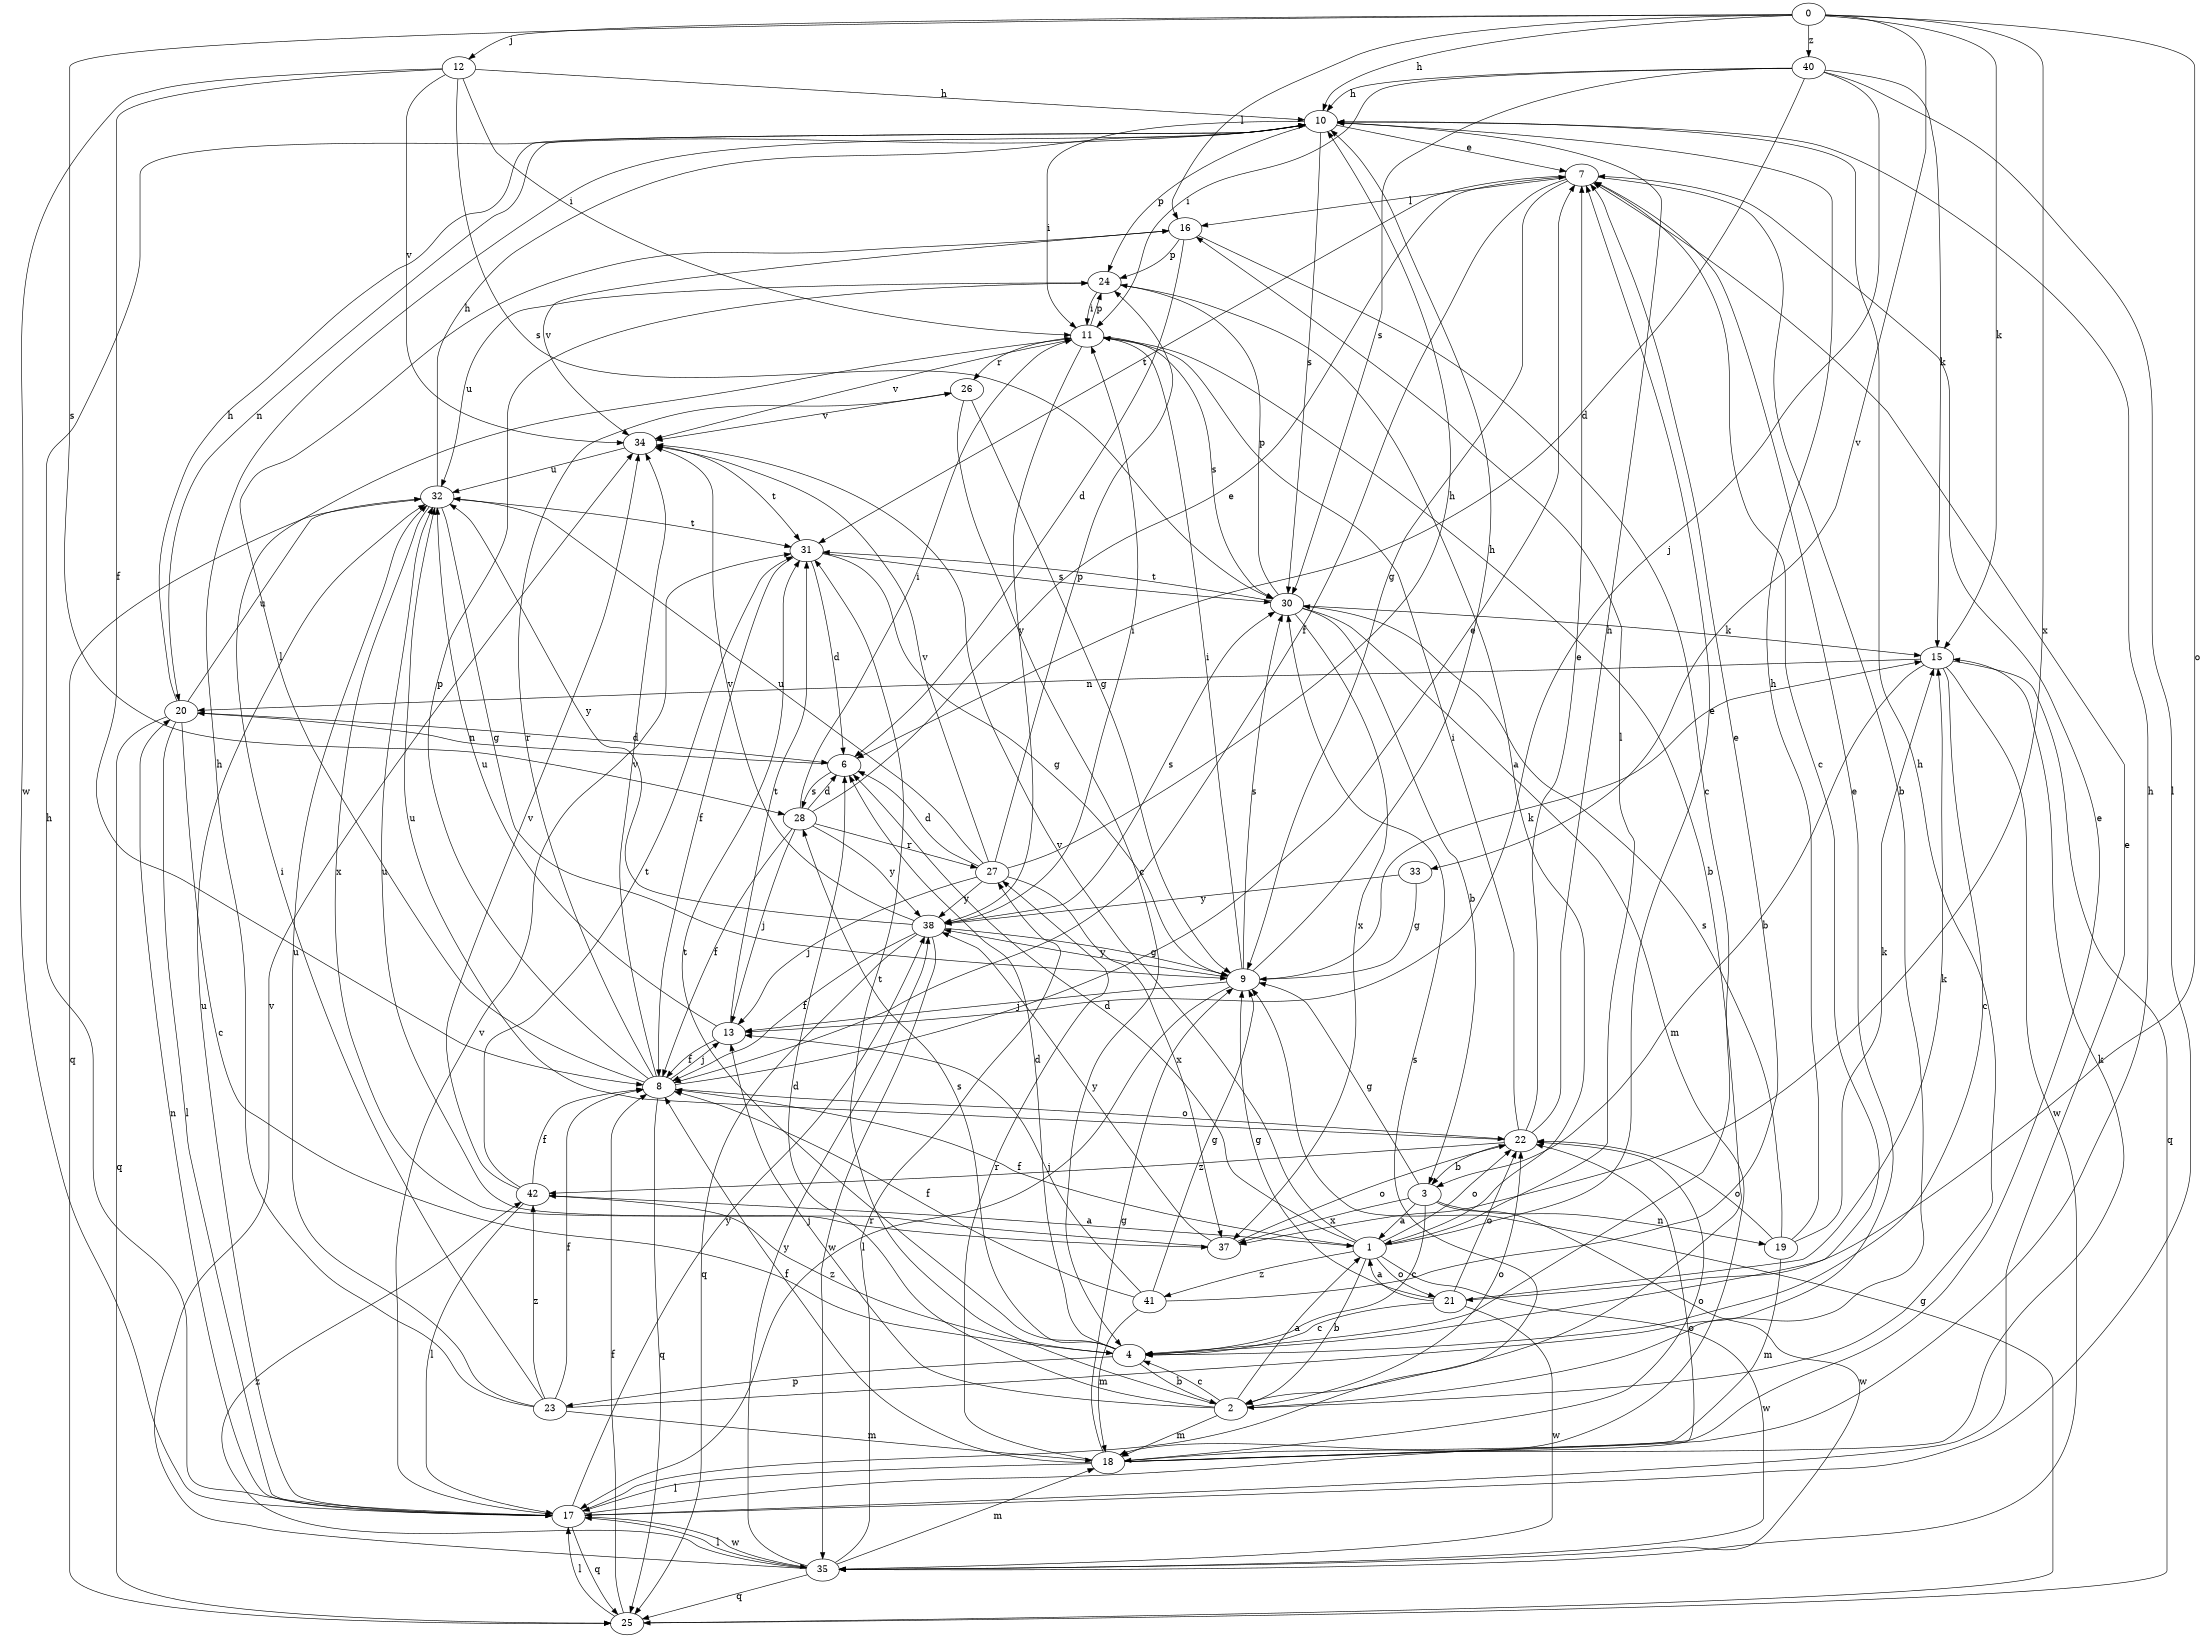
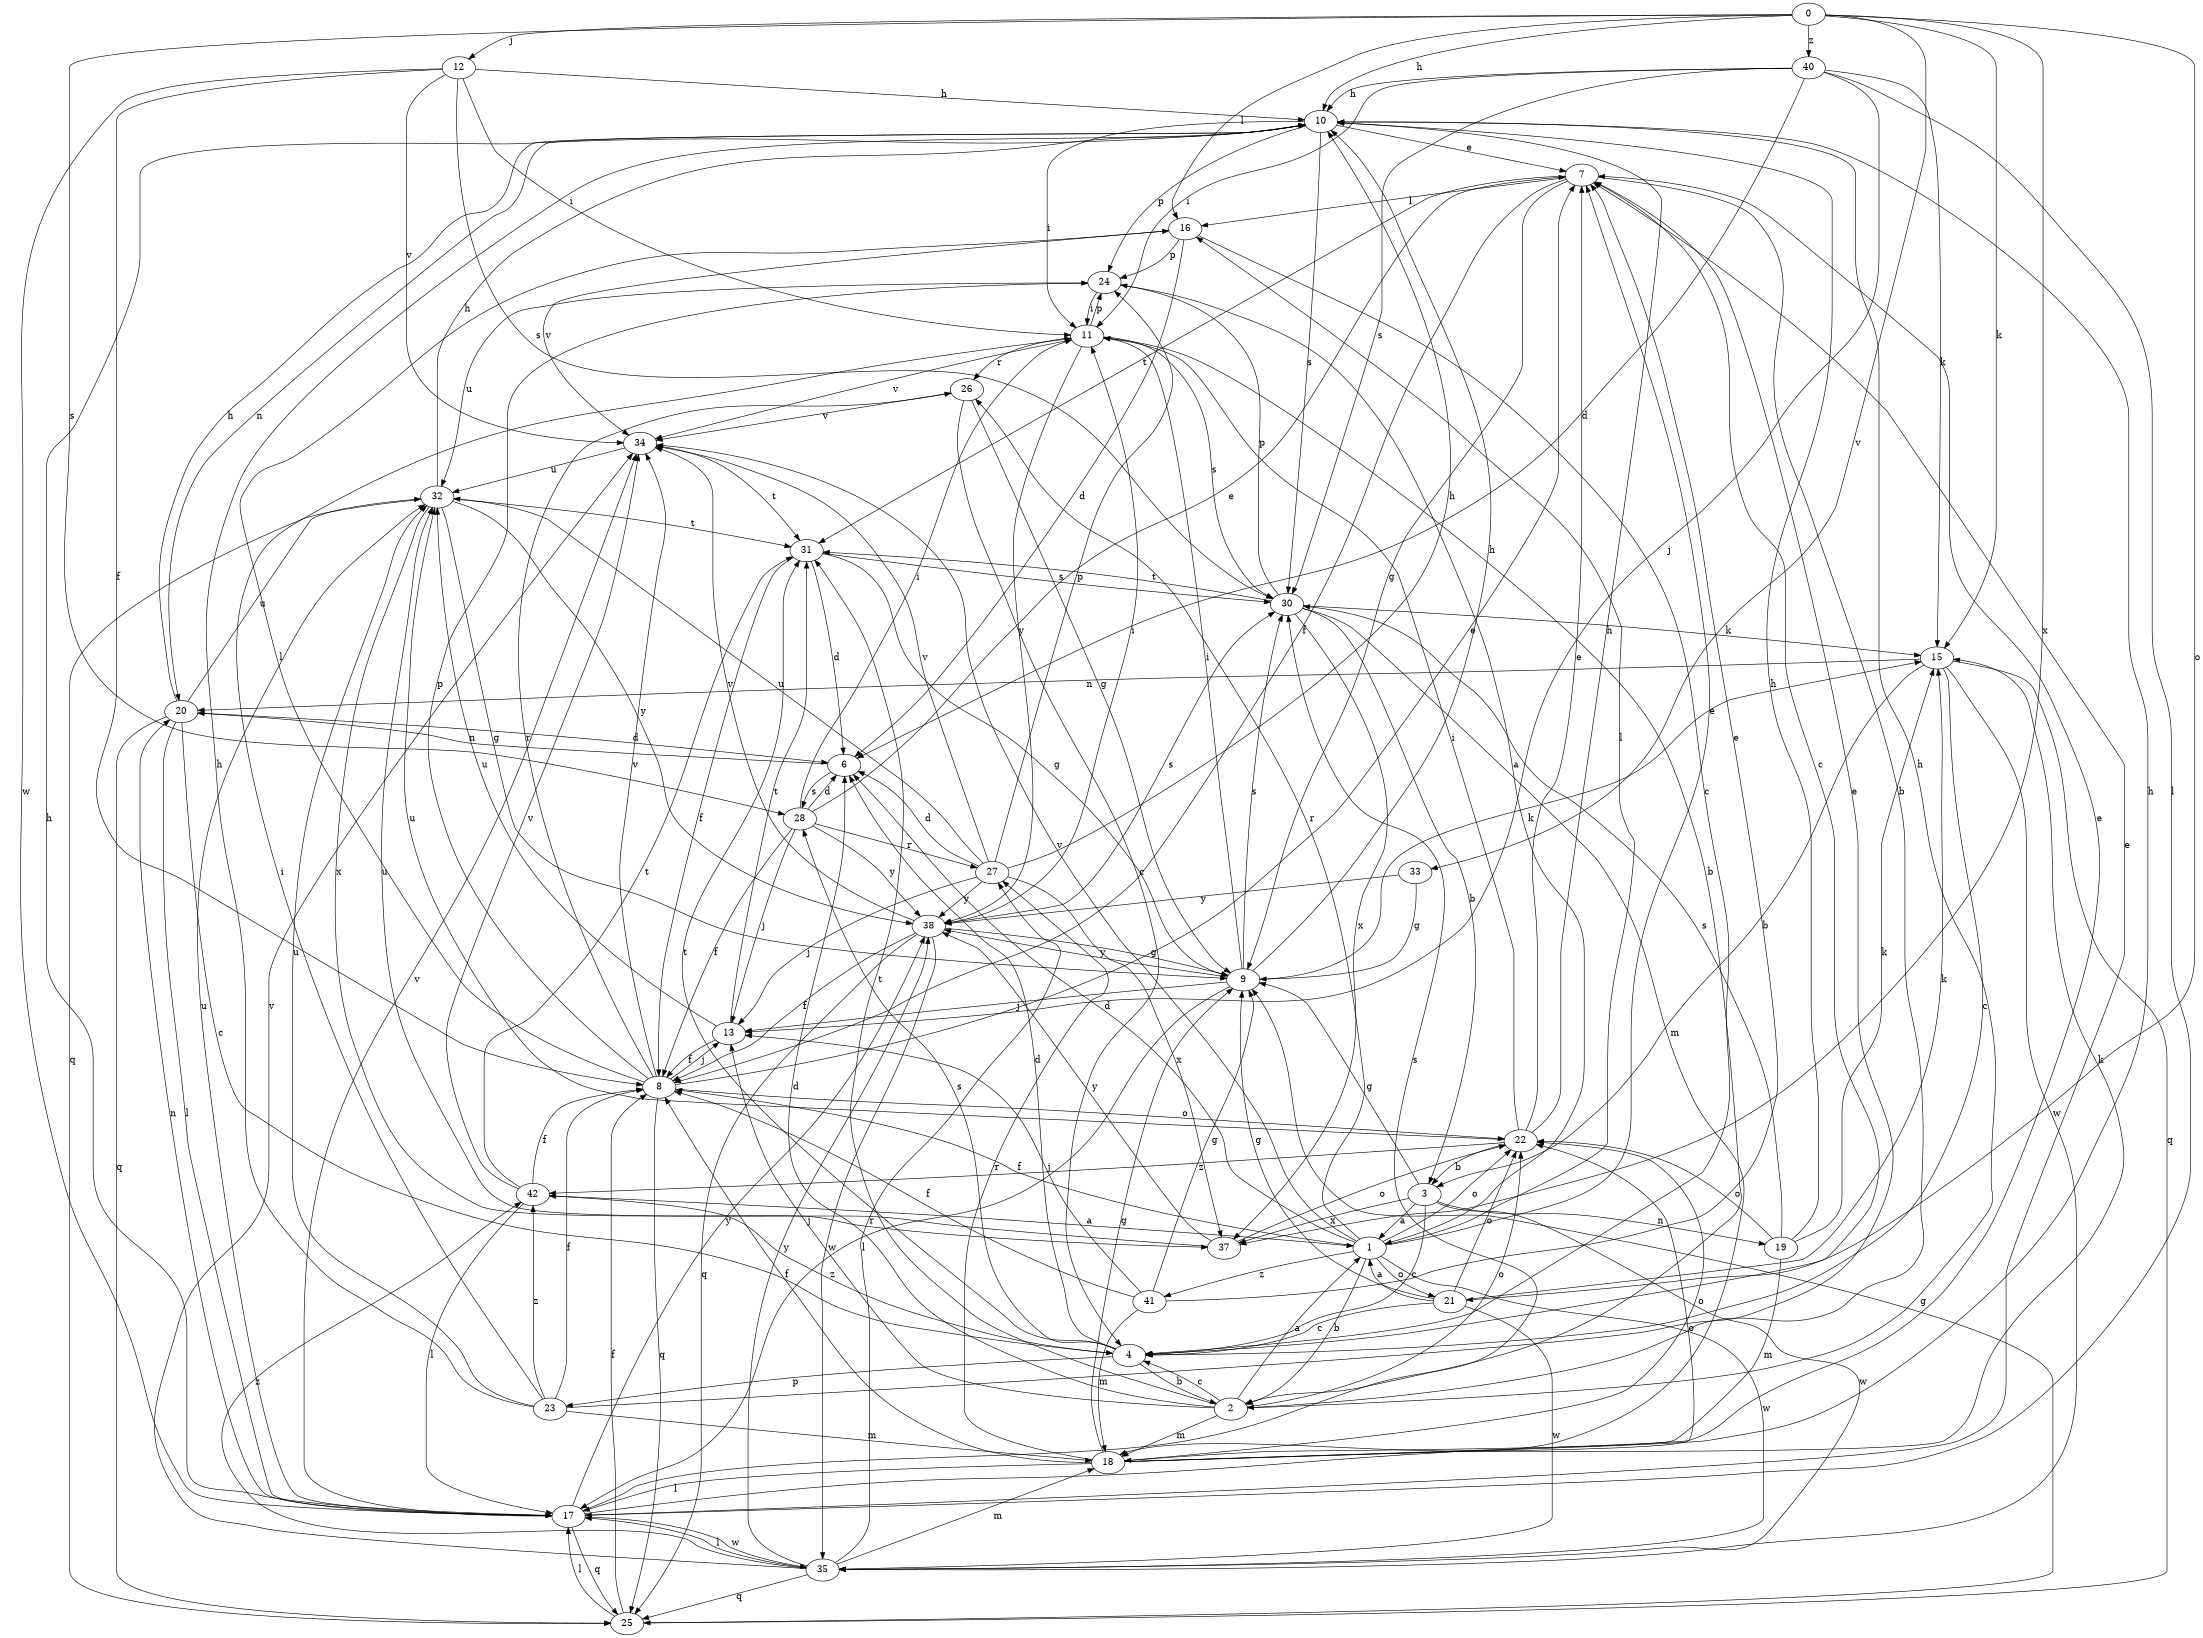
none -> (1287, 781)
(638, 804) -> (647, 737)
(476, 1028) -> (346, 1098)
